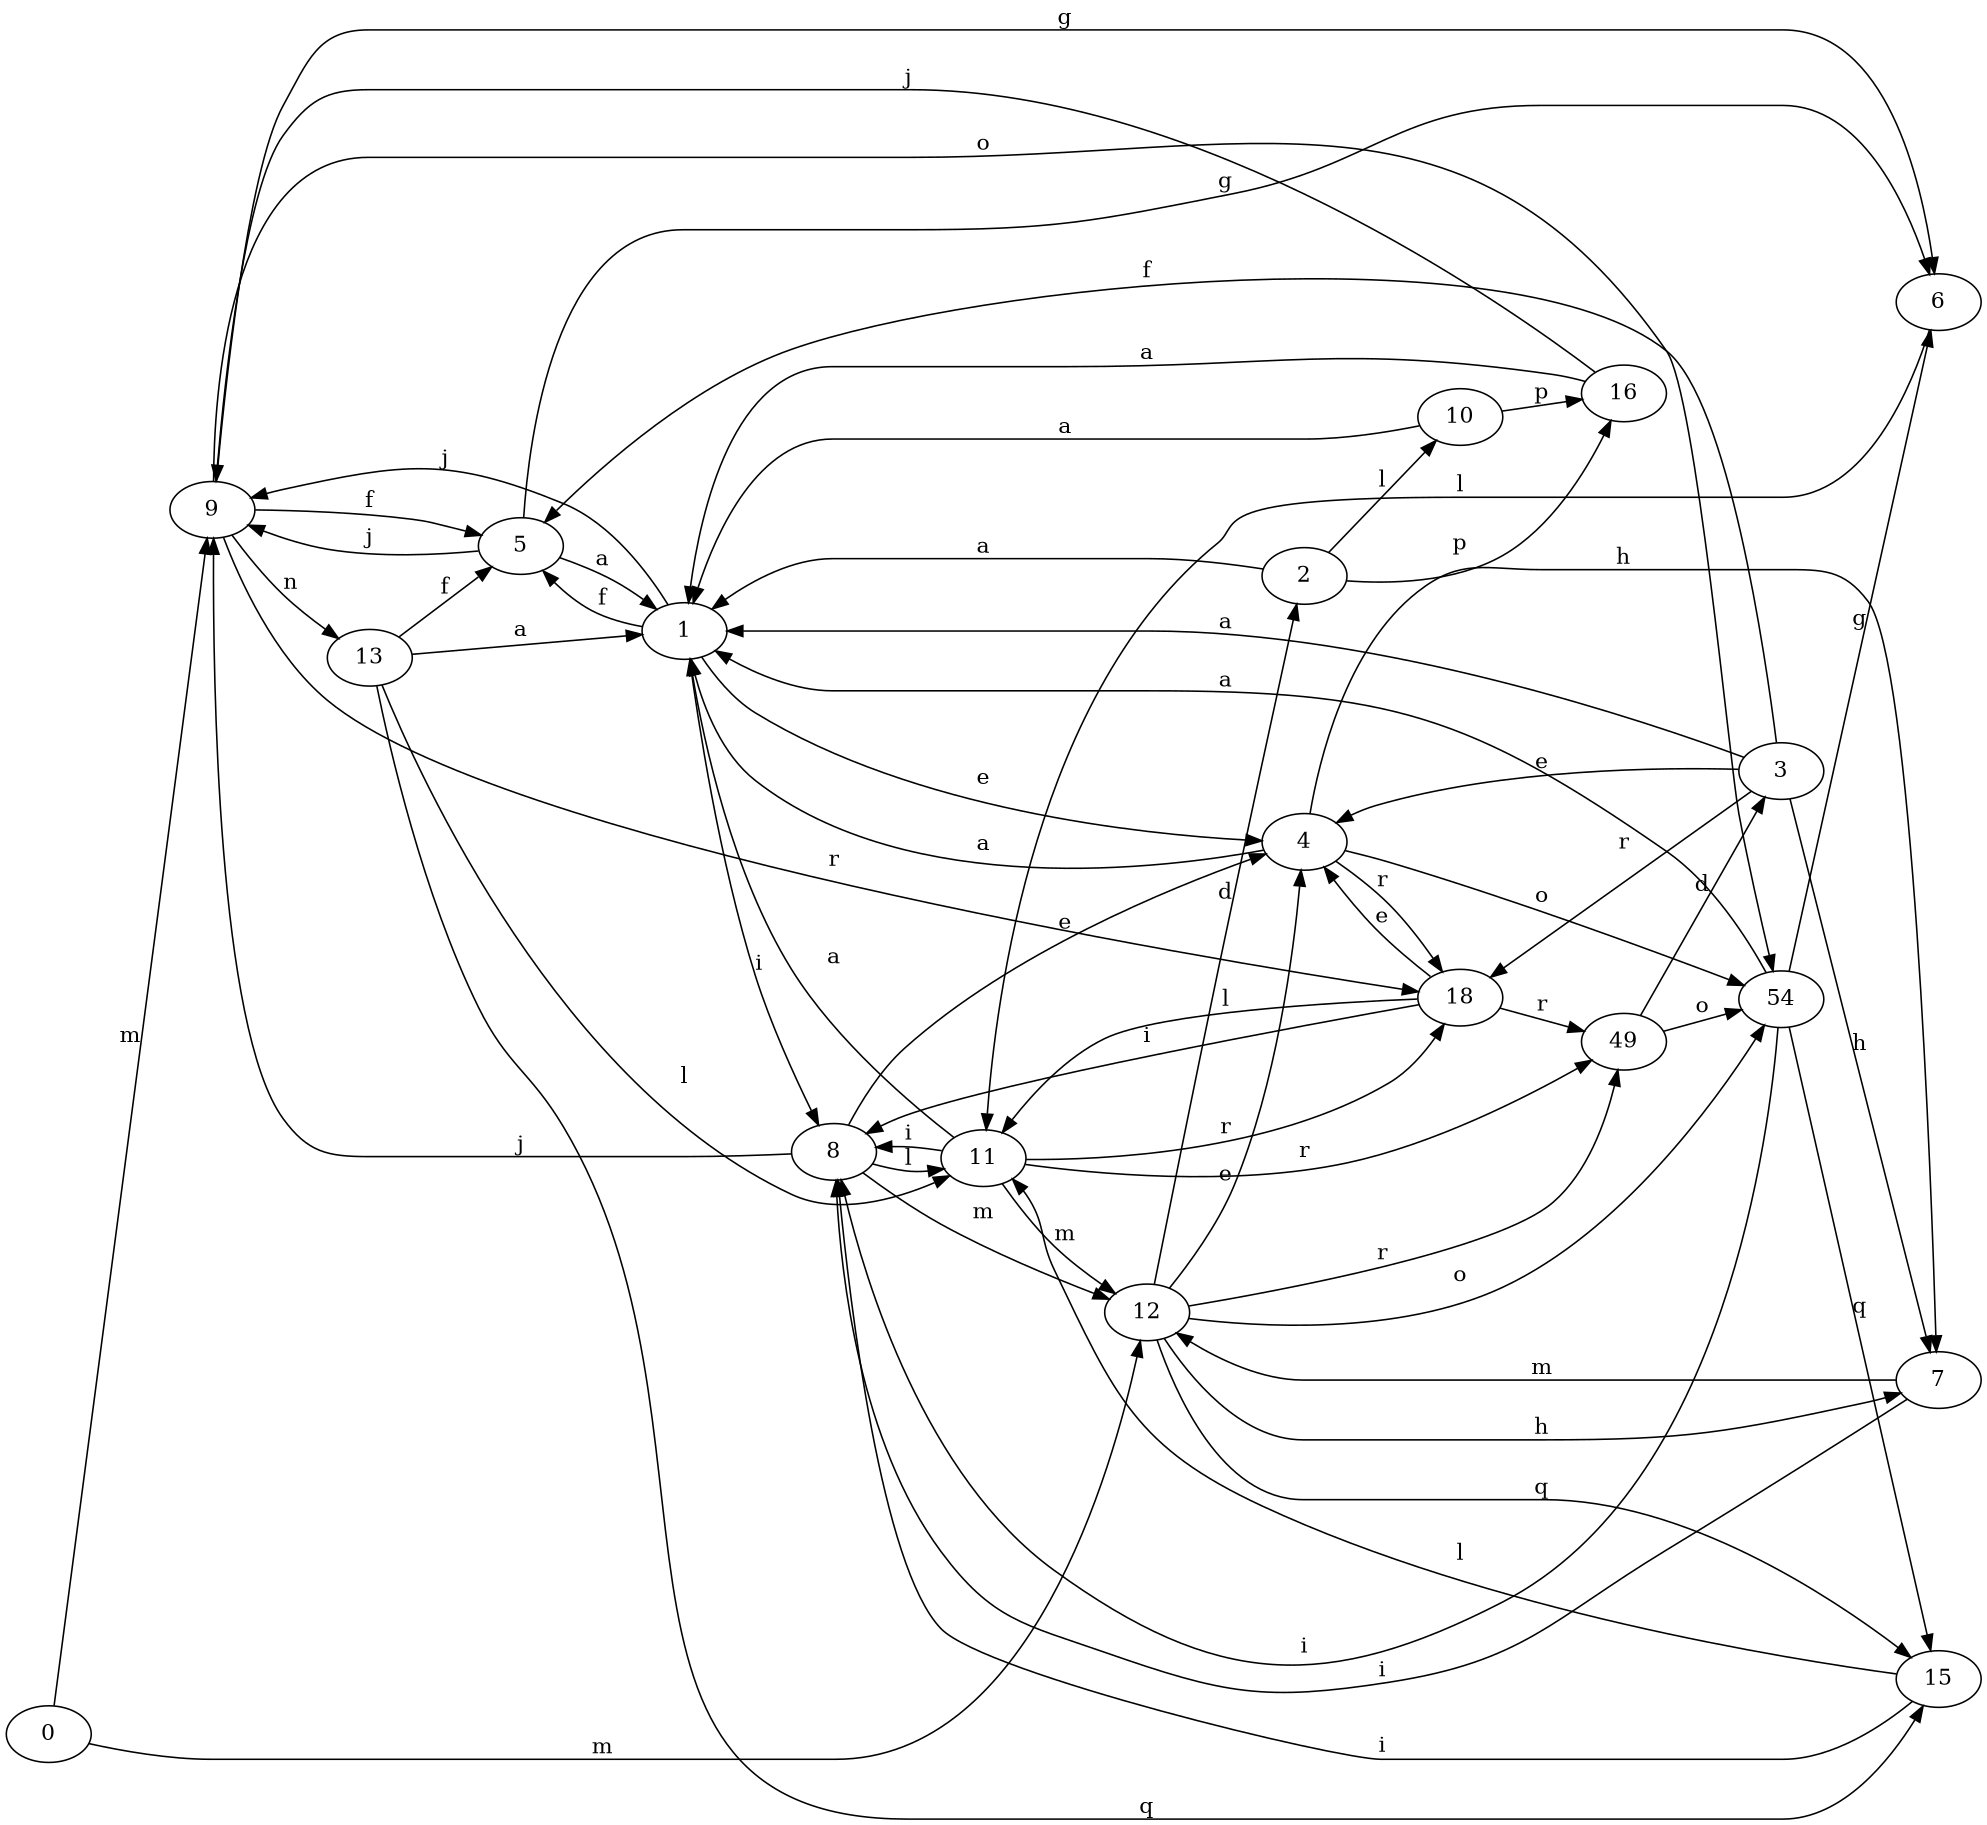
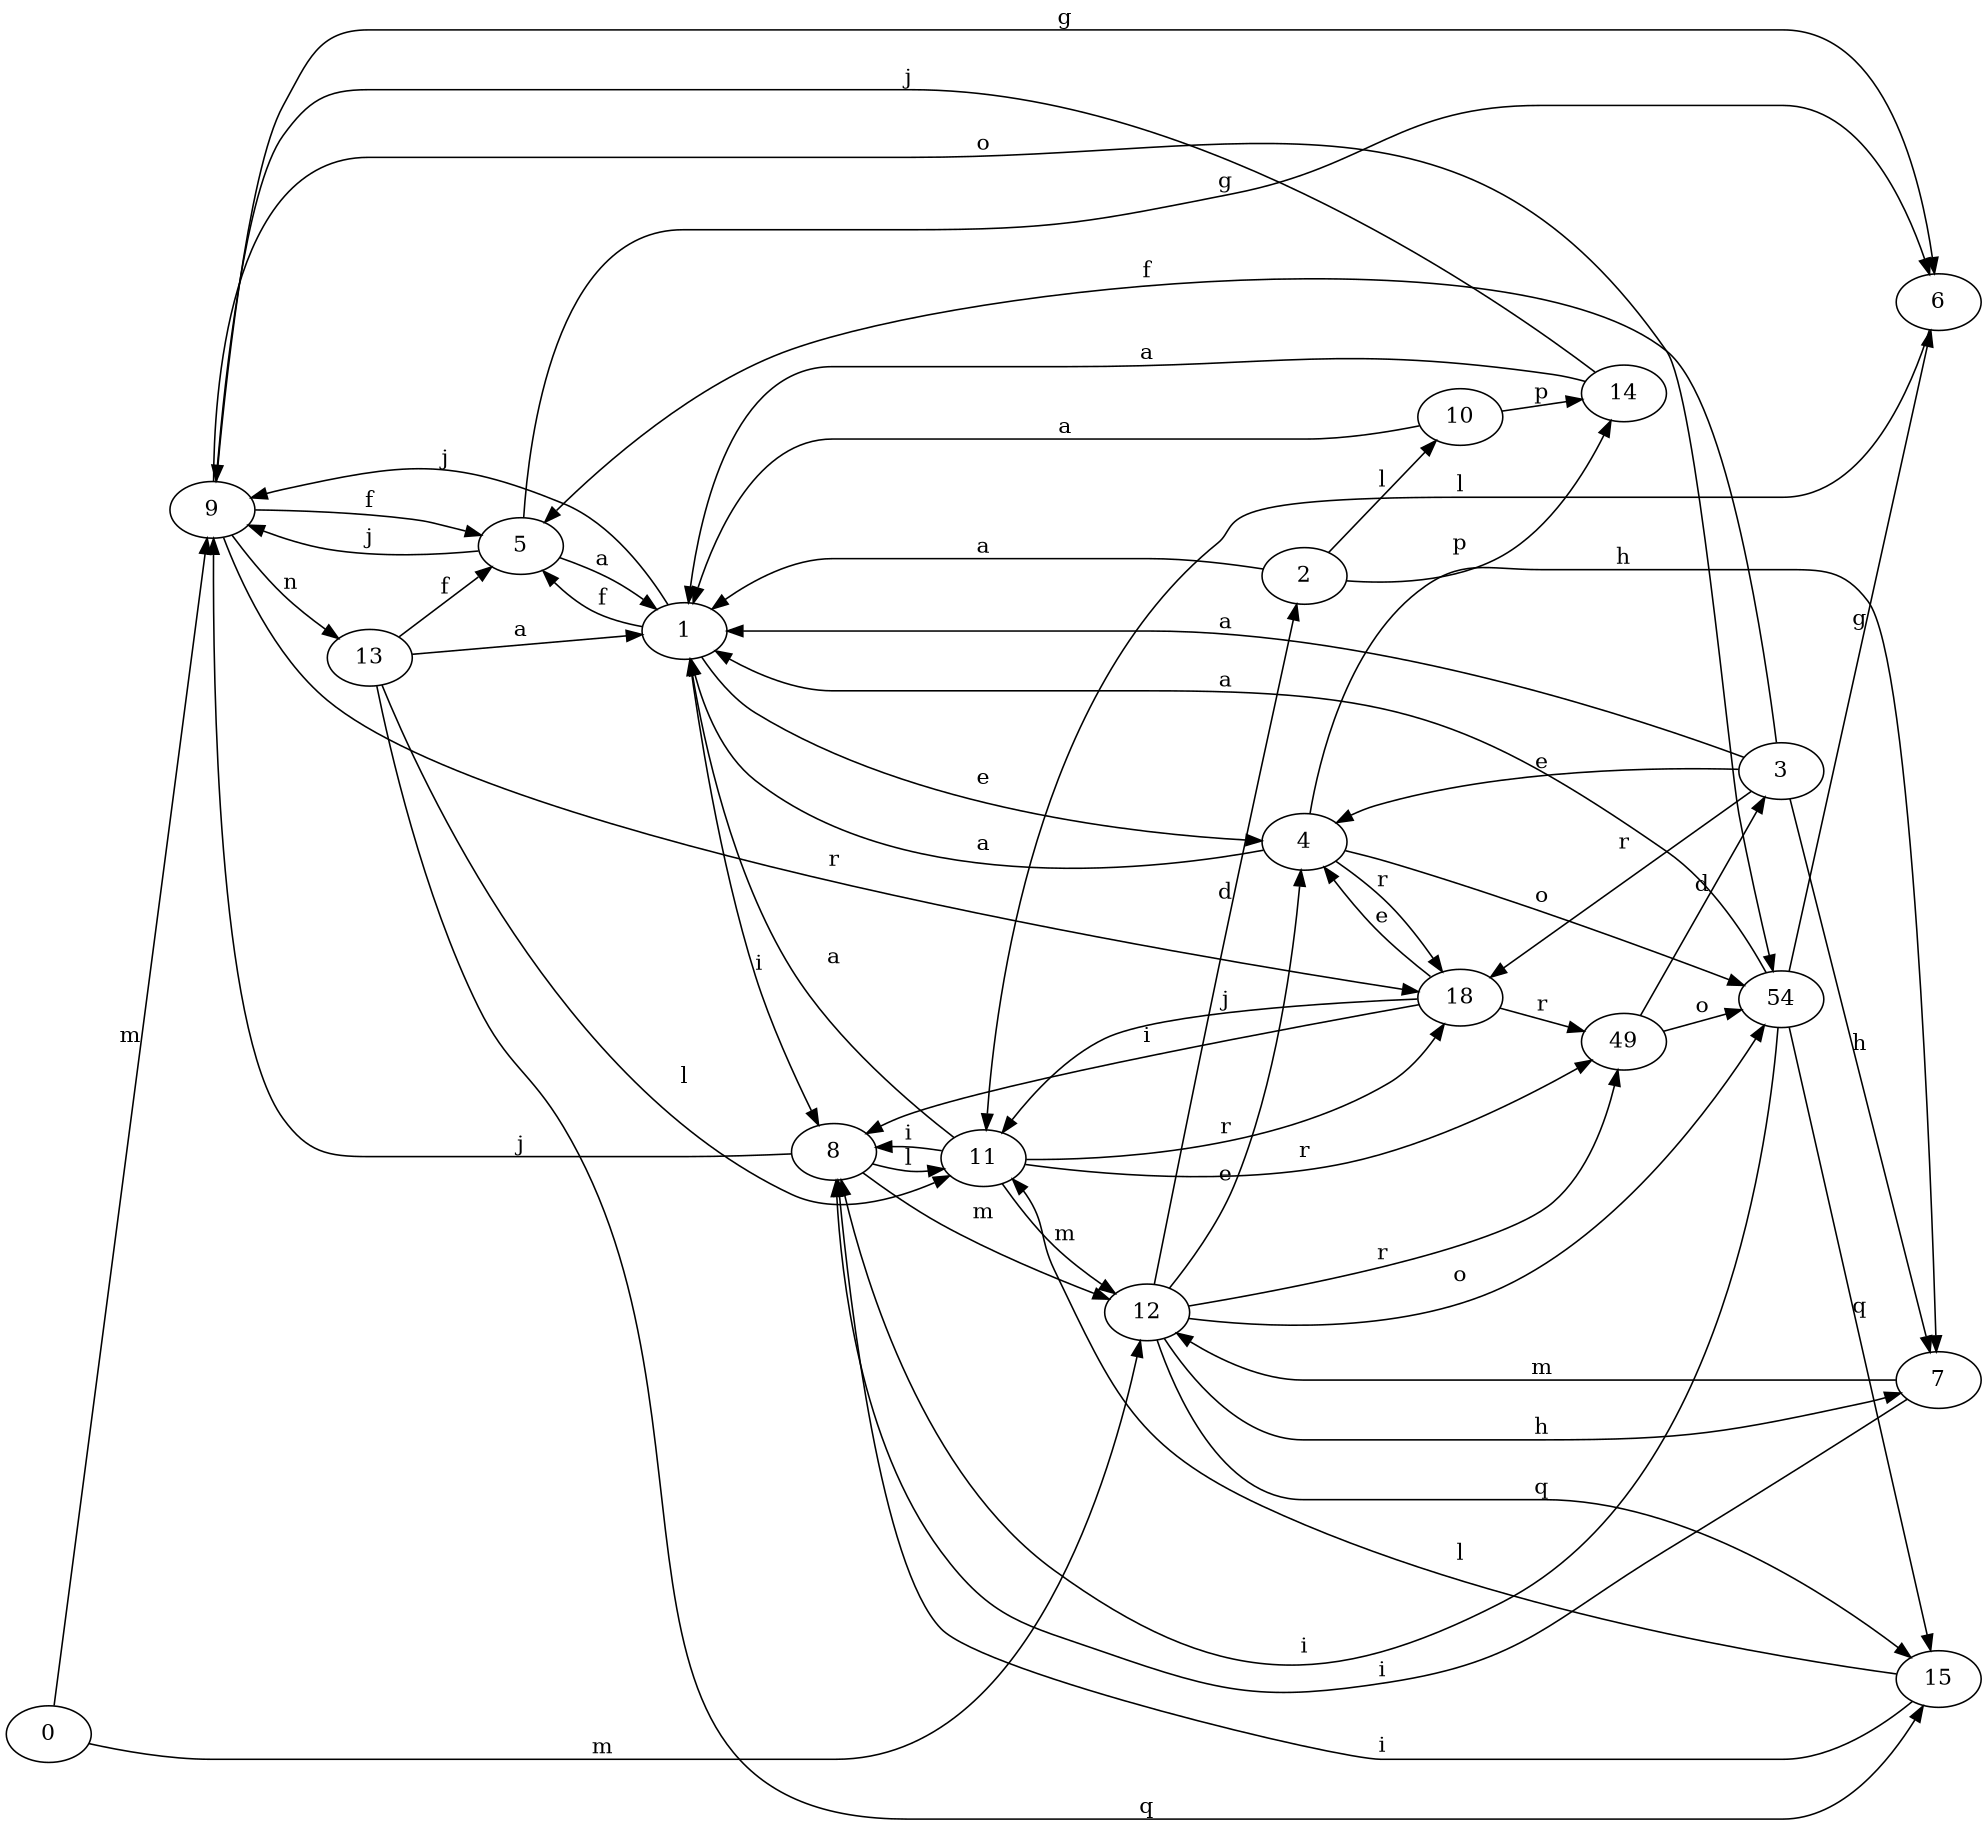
(1624, 393) -> (1624, 393)
(1027, 961) -> none
(1226, 1000) -> (1226, 1000)
